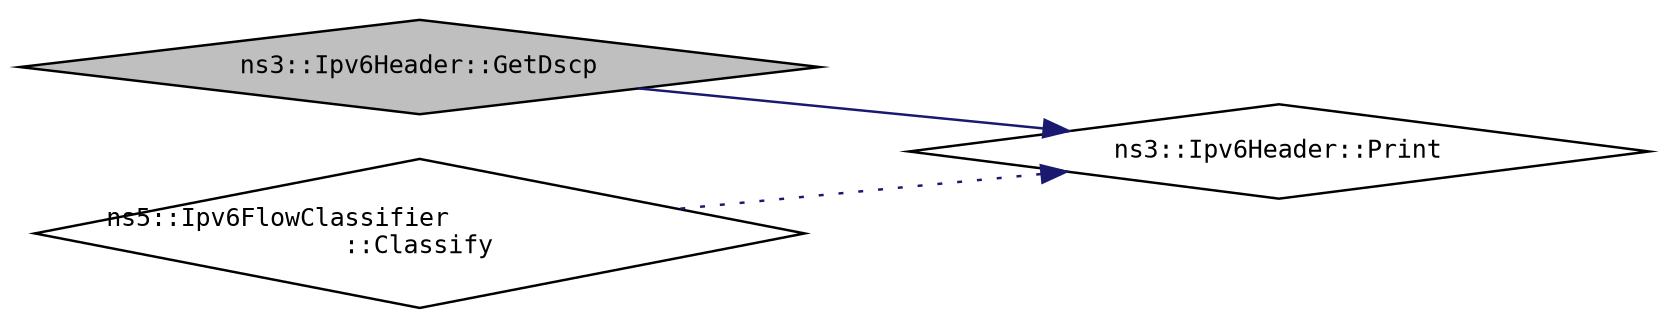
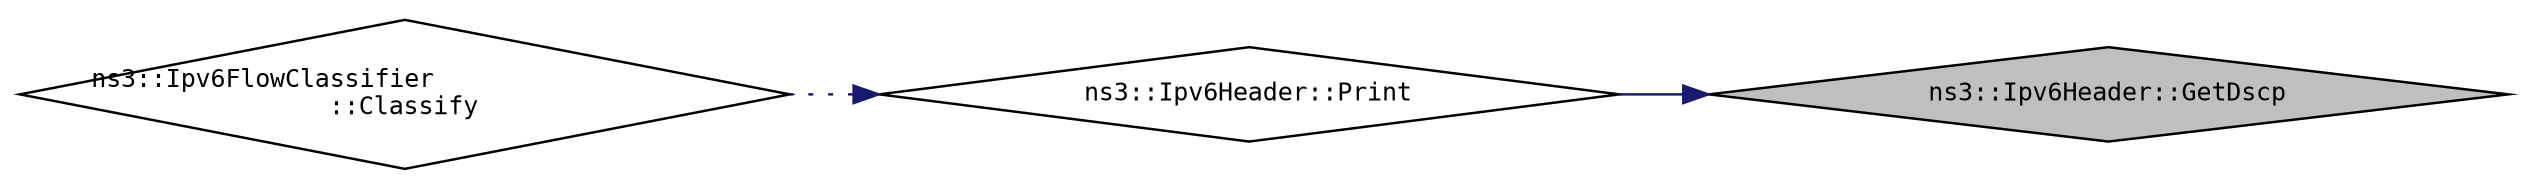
(841, 108) -> (1651, 94)
(420, 233) -> (405, 94)
